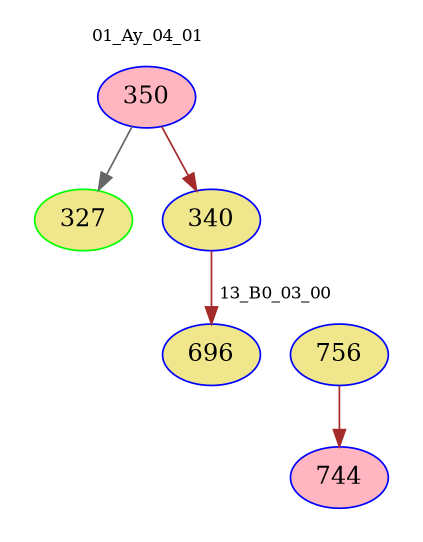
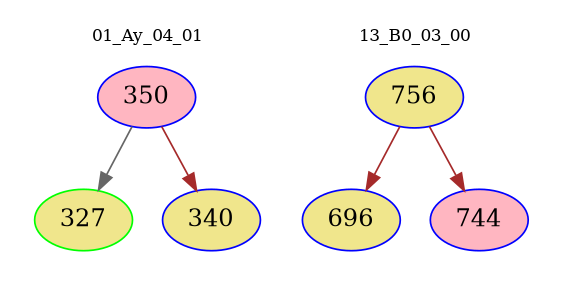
(211, 288) -> (387, 151)
